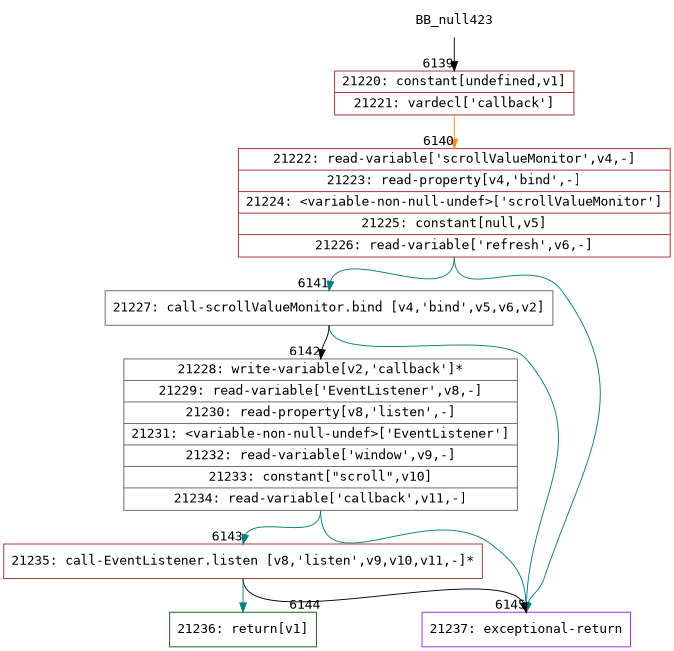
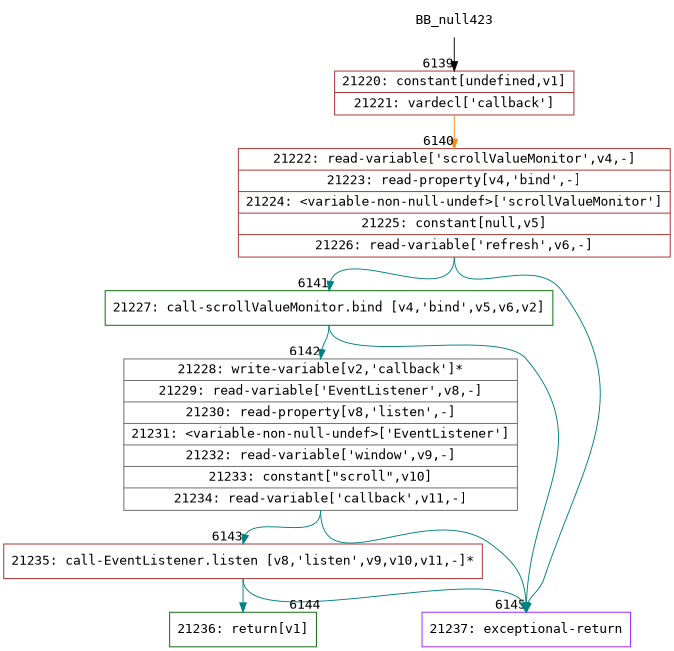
(329, 308) -> (329, 308)
(327, 338) -> (327, 338)
(380, 596) -> (380, 596)
